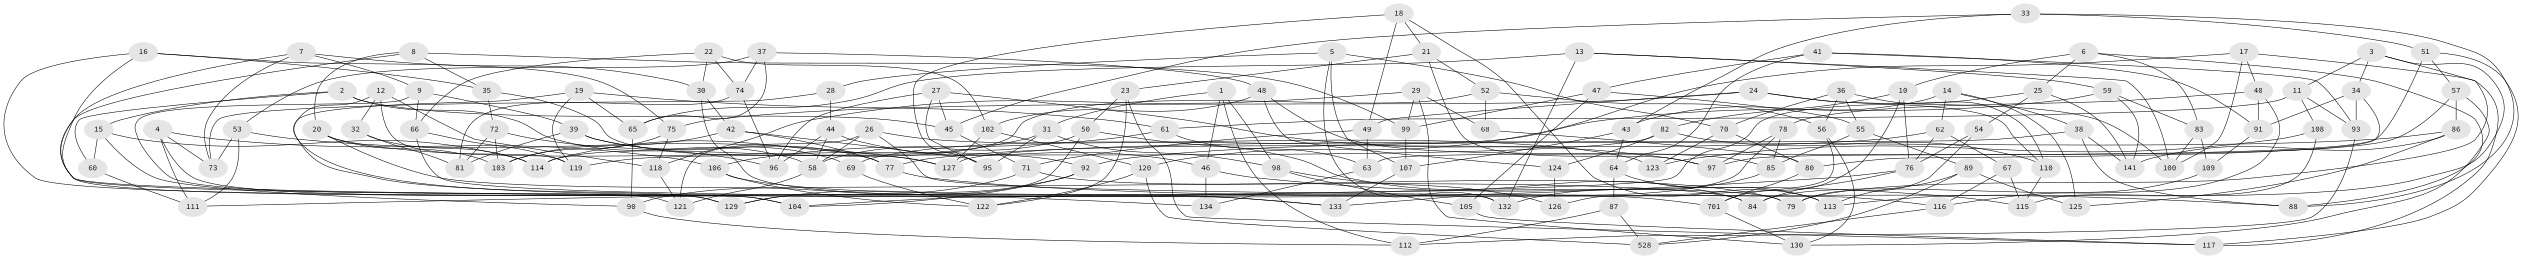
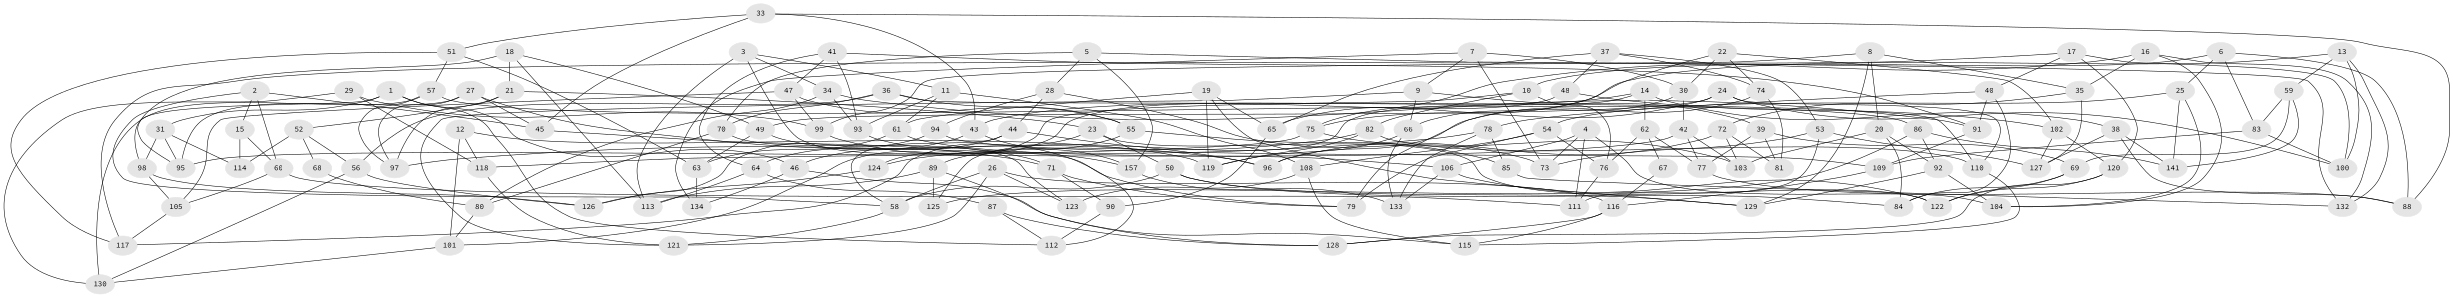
(1451, 110) -> none
(356, 130) -> none
none -> (935, 130)
none -> (1427, 151)
(1509, 153) -> none
(1406, 168) -> (1131, 168)
(1836, 183) -> (1963, 189)
none -> (242, 185)
(2015, 188) -> (1541, 231)
(353, 197) -> none
(1714, 207) -> (450, 246)
(1645, 246) -> (1333, 246)
